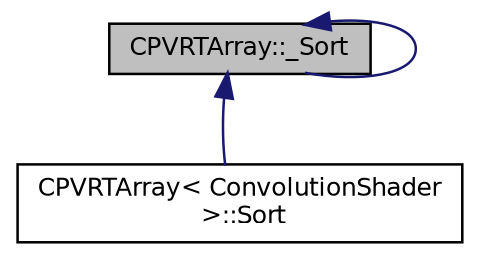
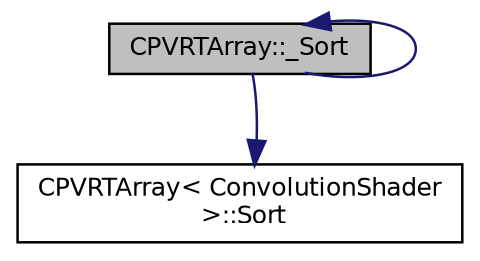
(223, 132) -> (256, 106)
